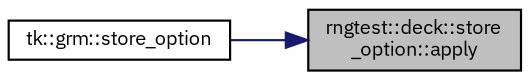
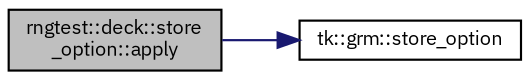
(258, 40) -> (250, 40)
